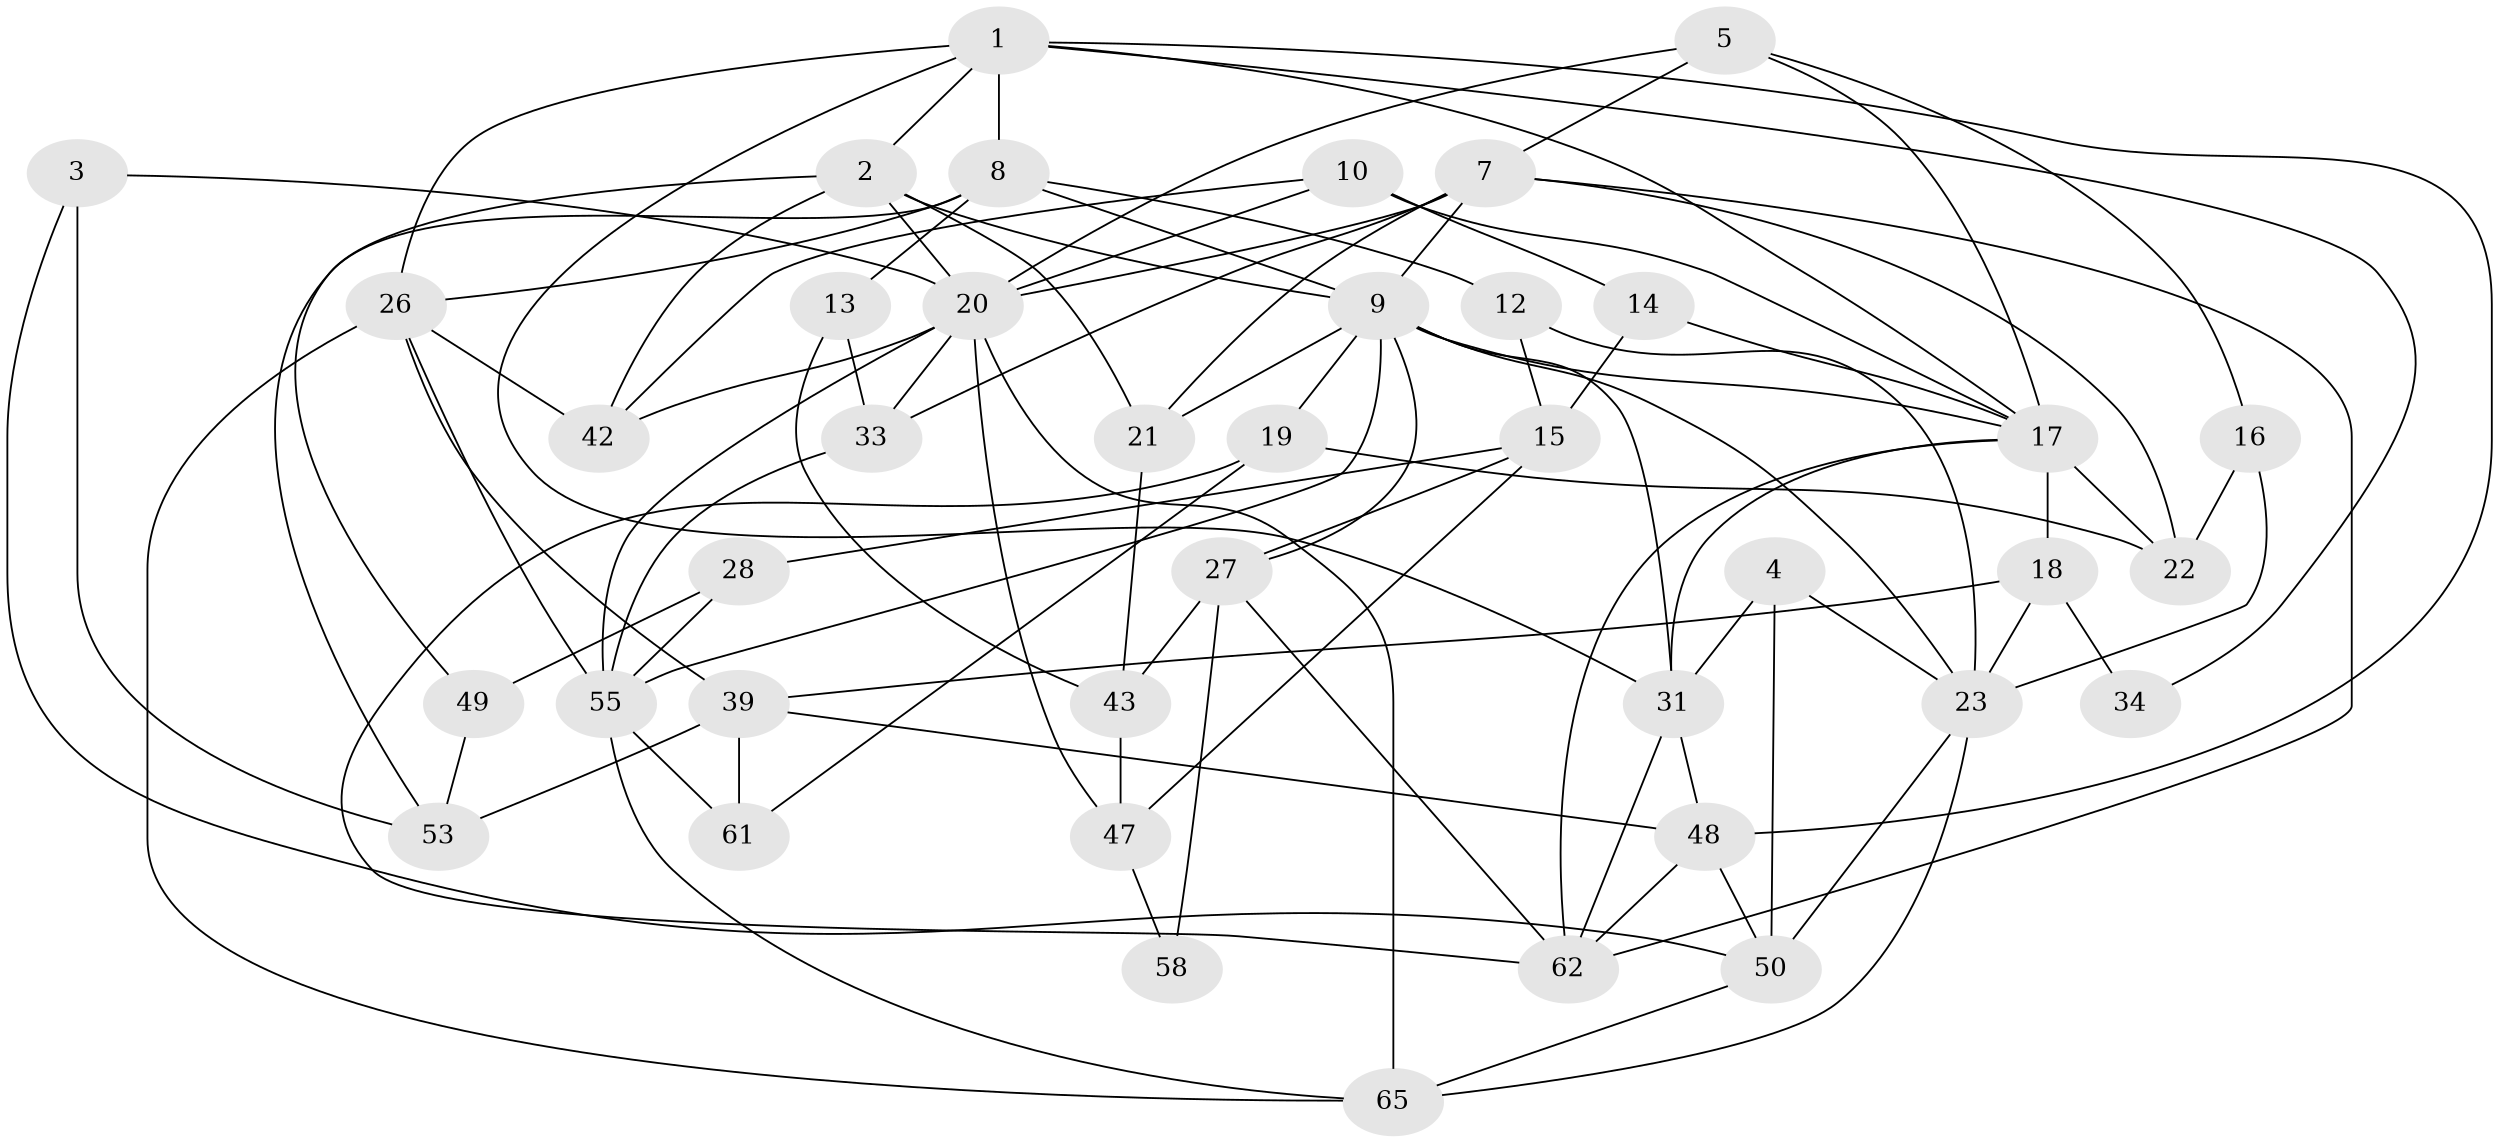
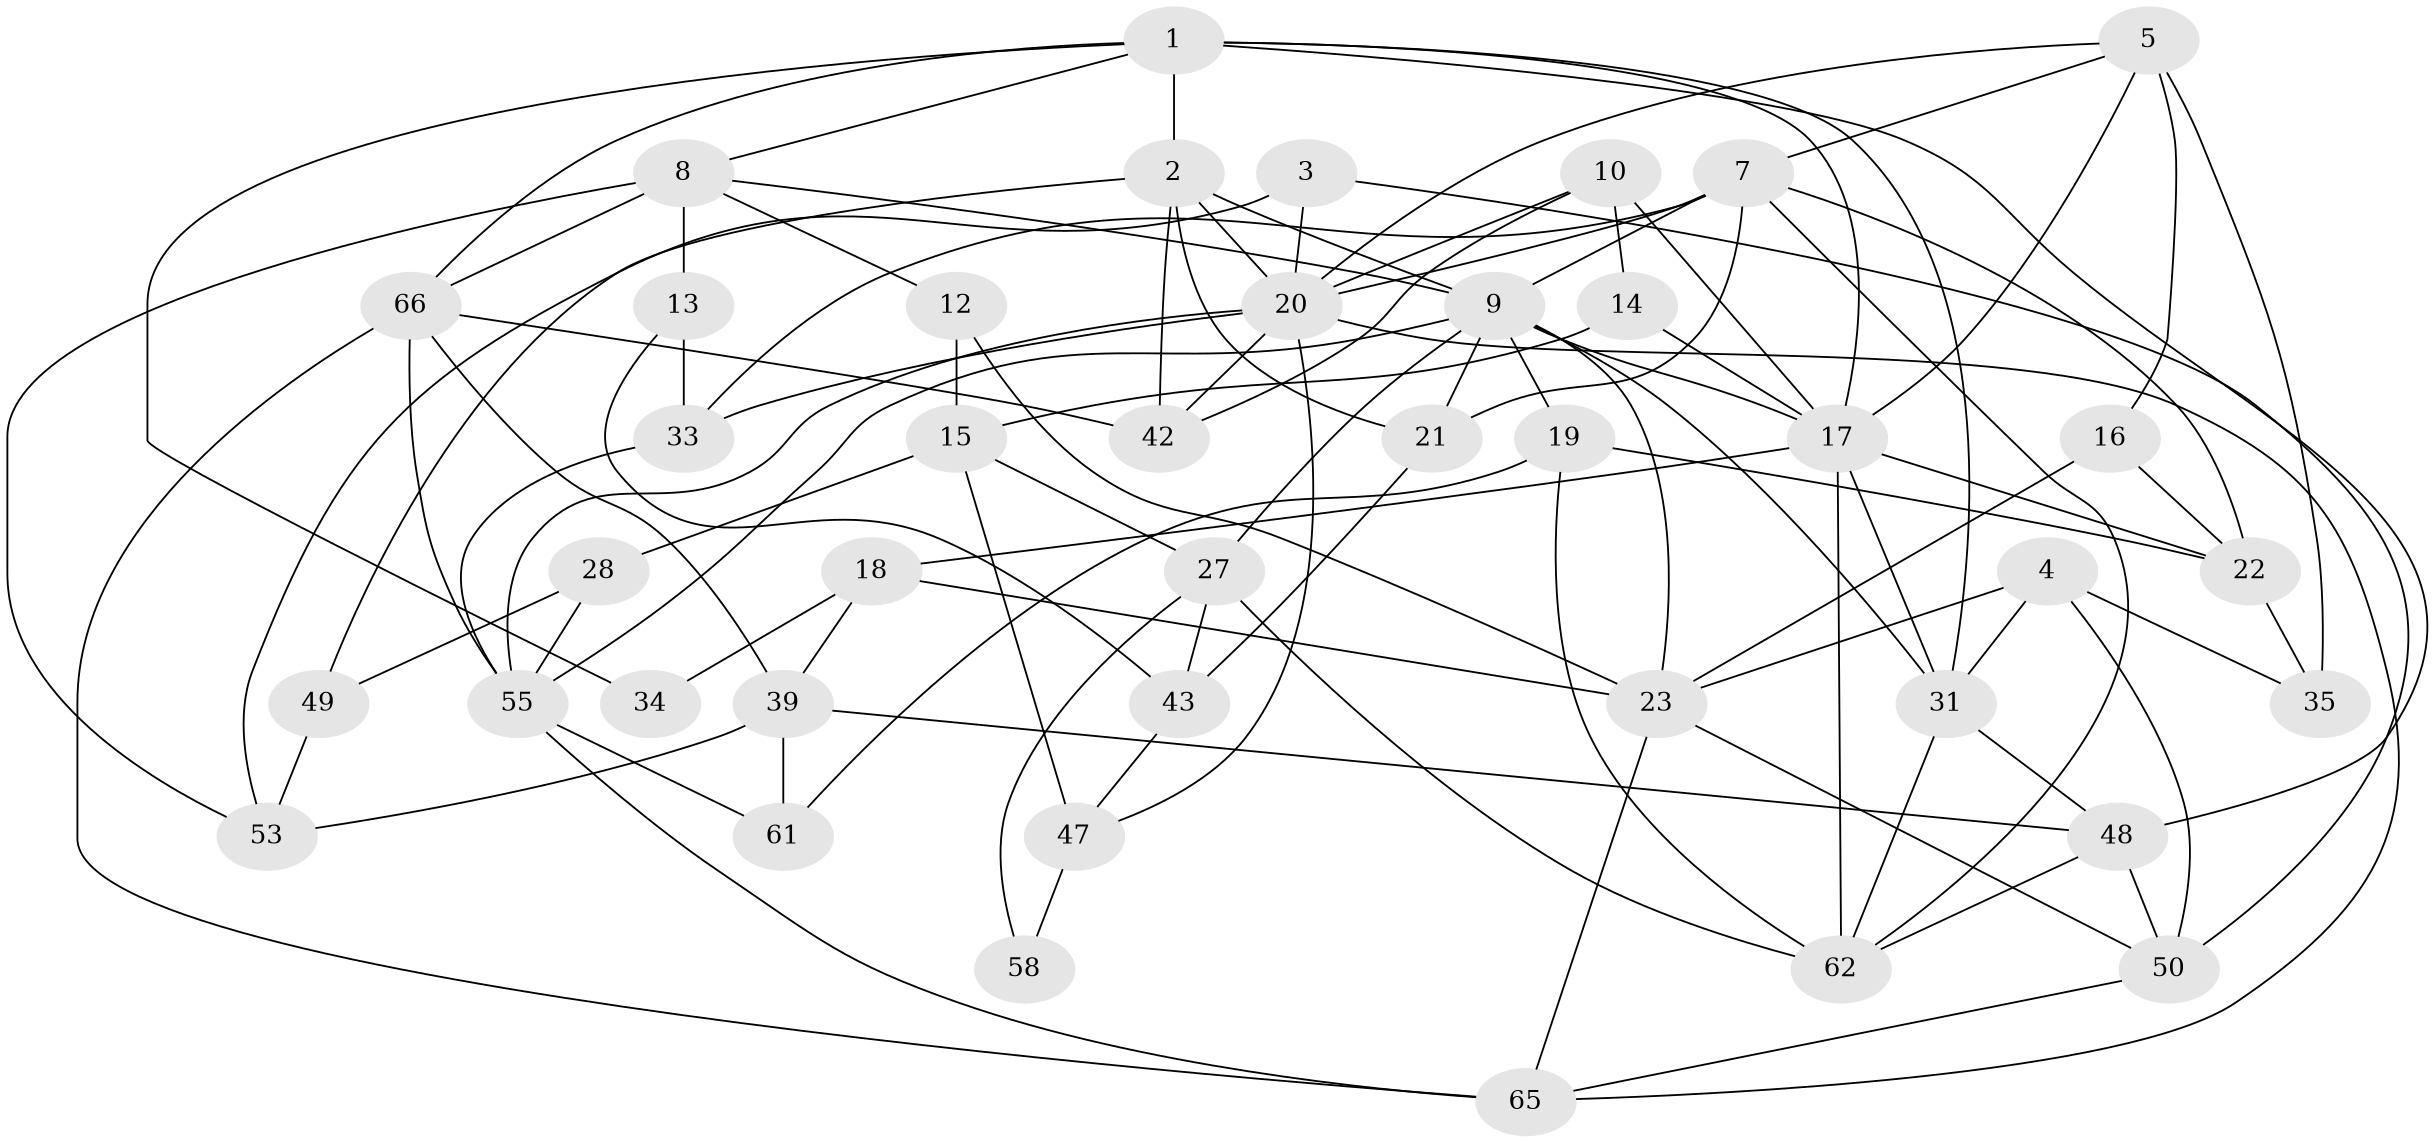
(396, 306) -> (411, 306)
none -> (2320, 704)
